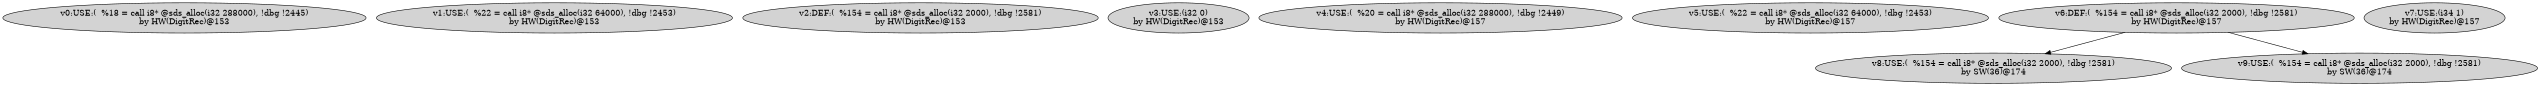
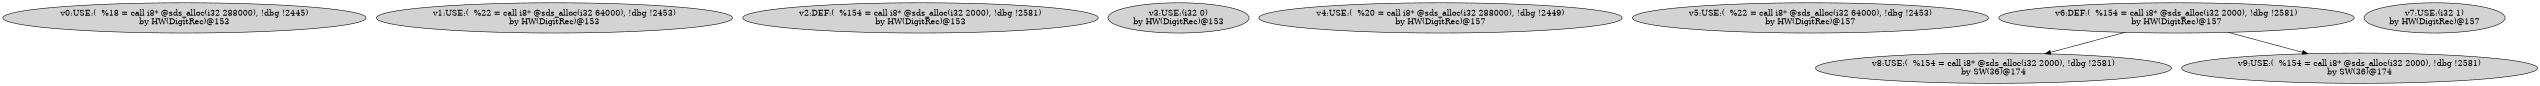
(2435, 18) -> (2435, 18)
